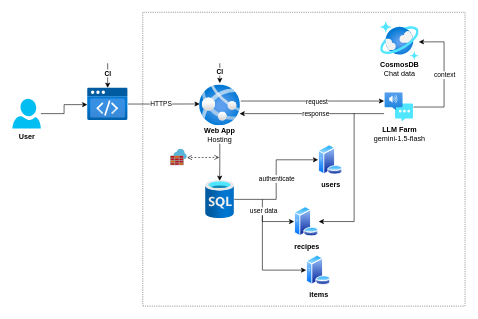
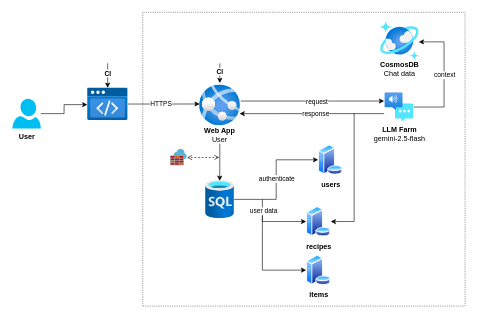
(400, 134) -> (400, 134)
(220, 135) -> (220, 135)
(307, 222) -> (319, 222)
